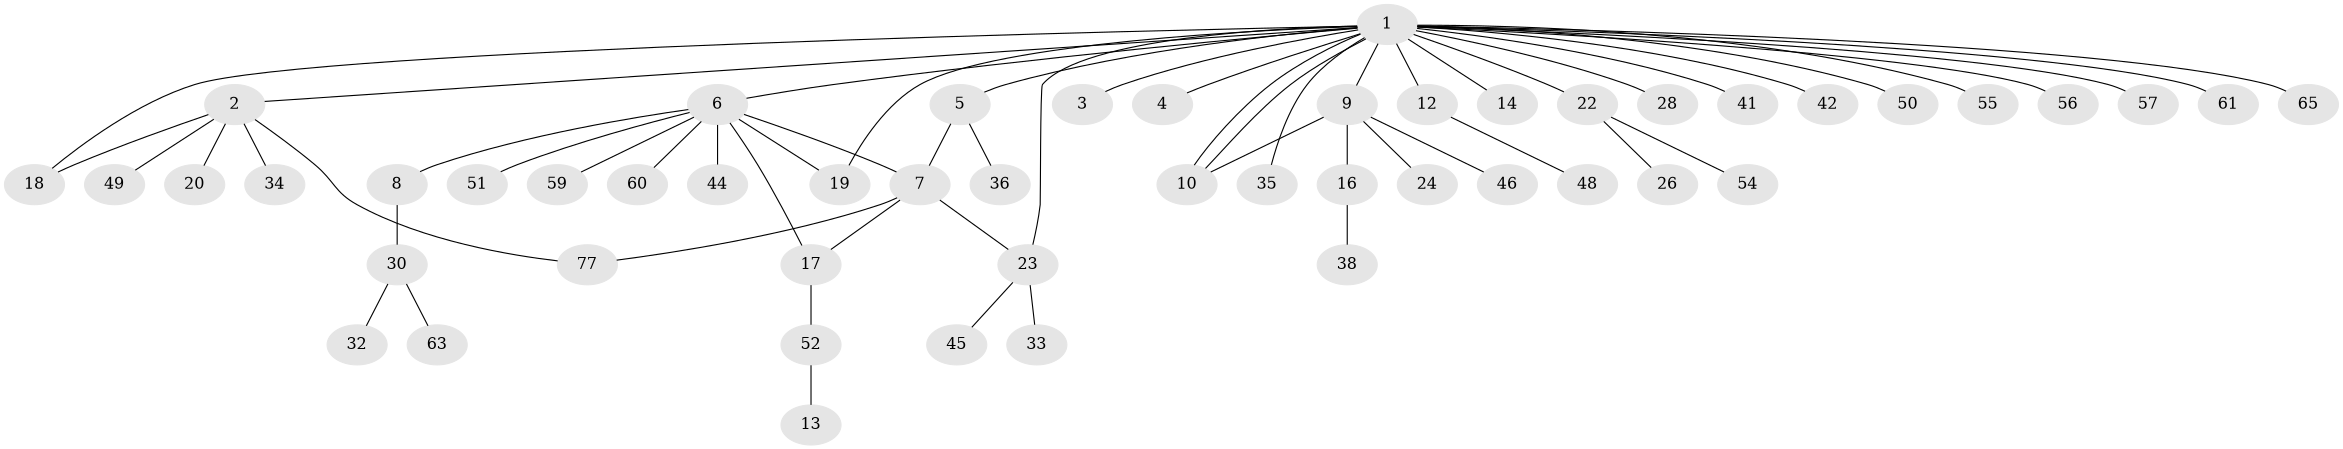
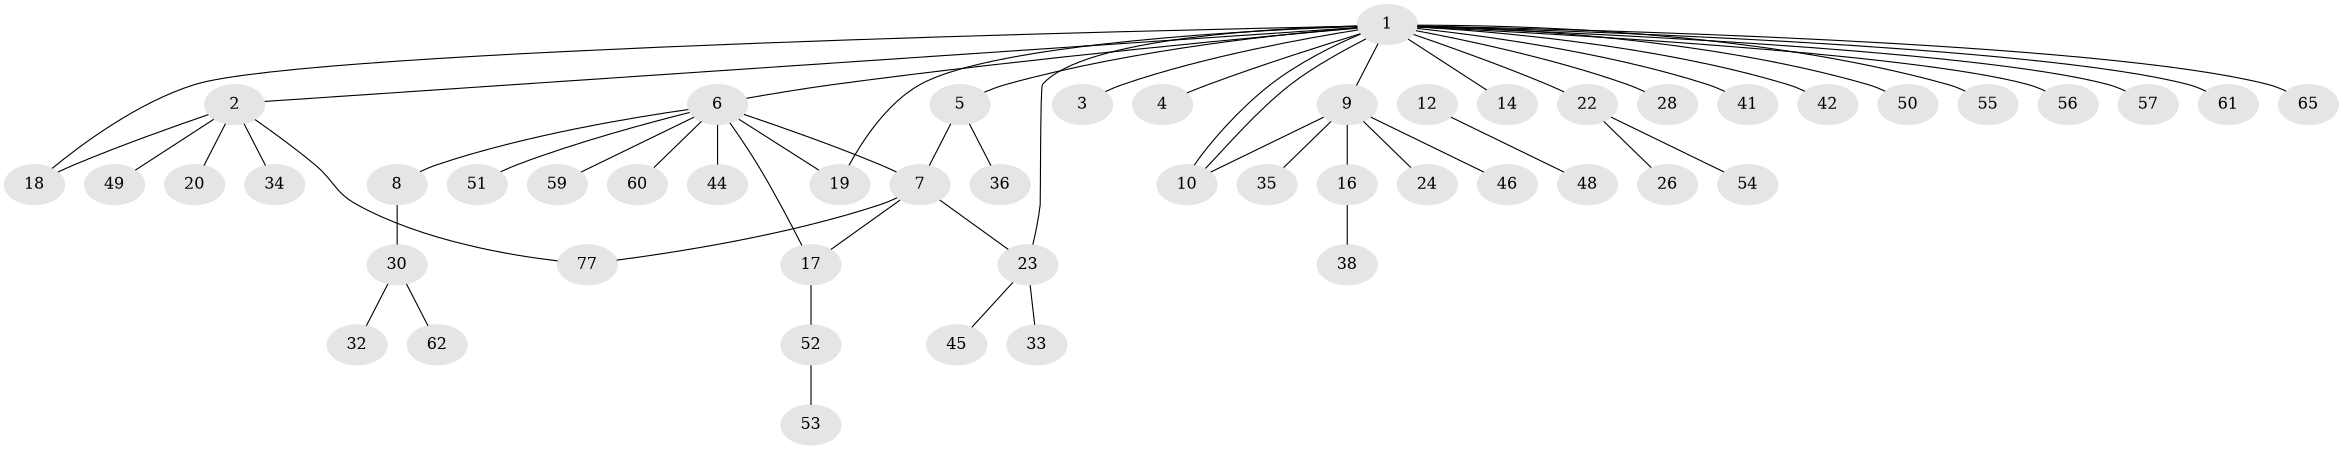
(1407, 65) -> none
(1303, 90) -> (1307, 145)
(437, 345) -> (437, 345)
(811, 425) -> (811, 425)
